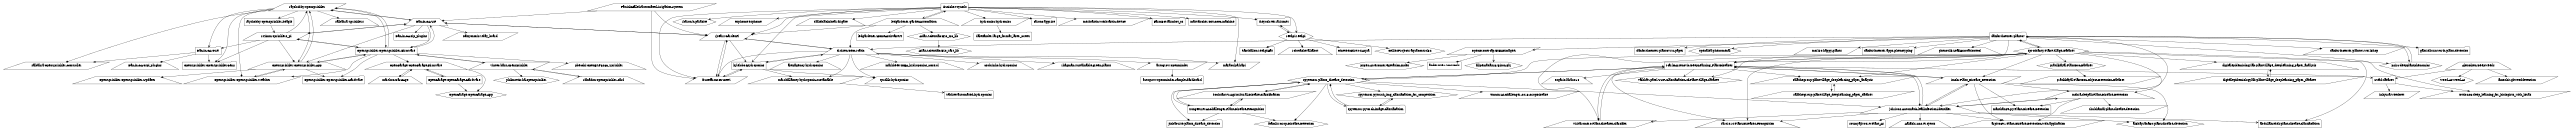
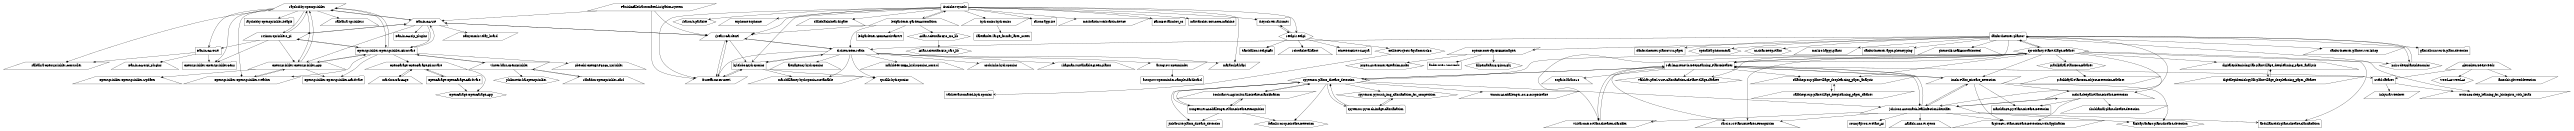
(272, 28) -> (296, 23)
none -> (1768, 51)
(891, 88) -> (1194, 85)
